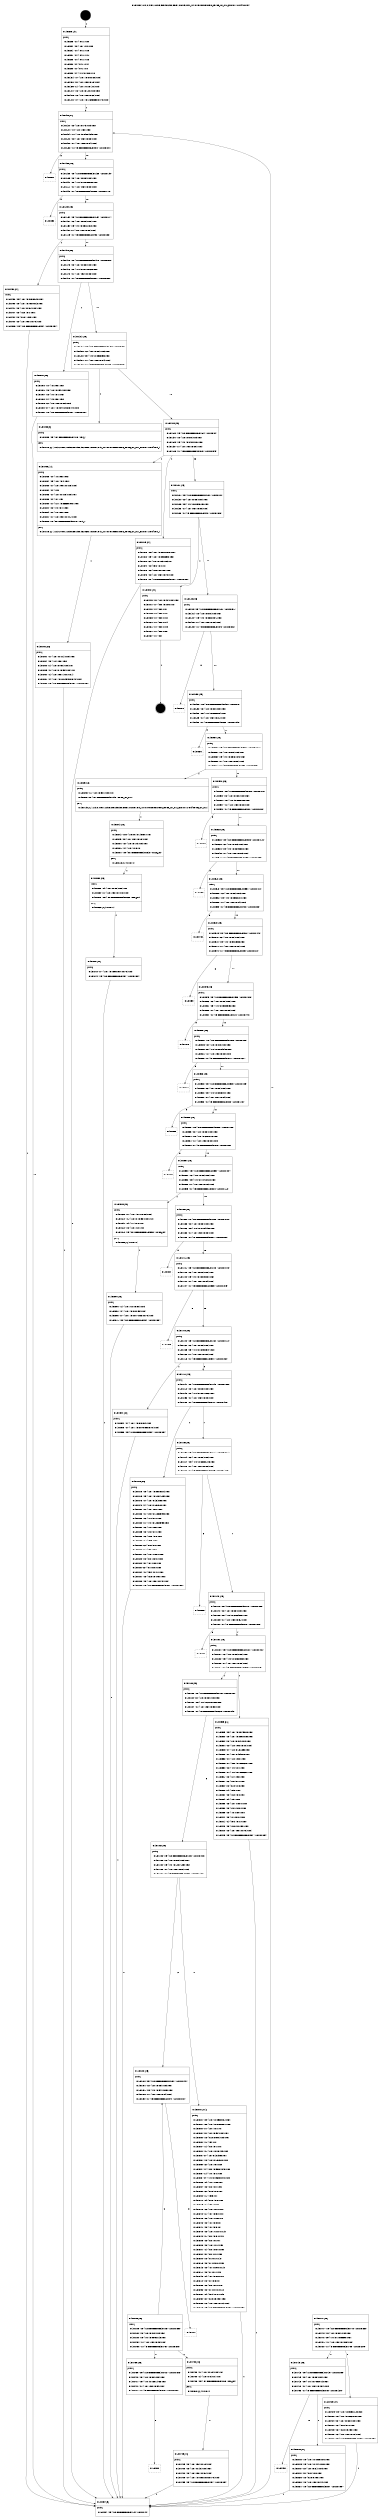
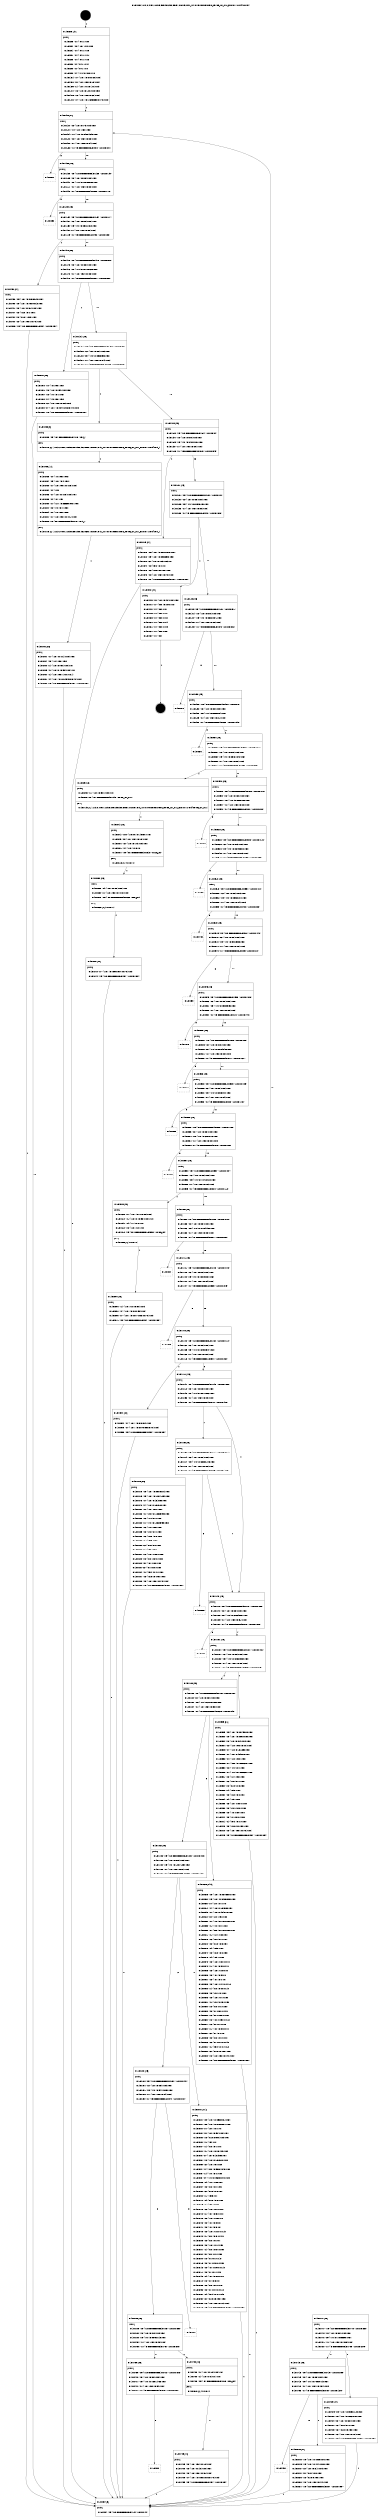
(159, 459) -> (99, 456)
(174, 1440) -> (242, 1496)
none -> (224, 1972)
(163, 2210) -> (151, 2208)
